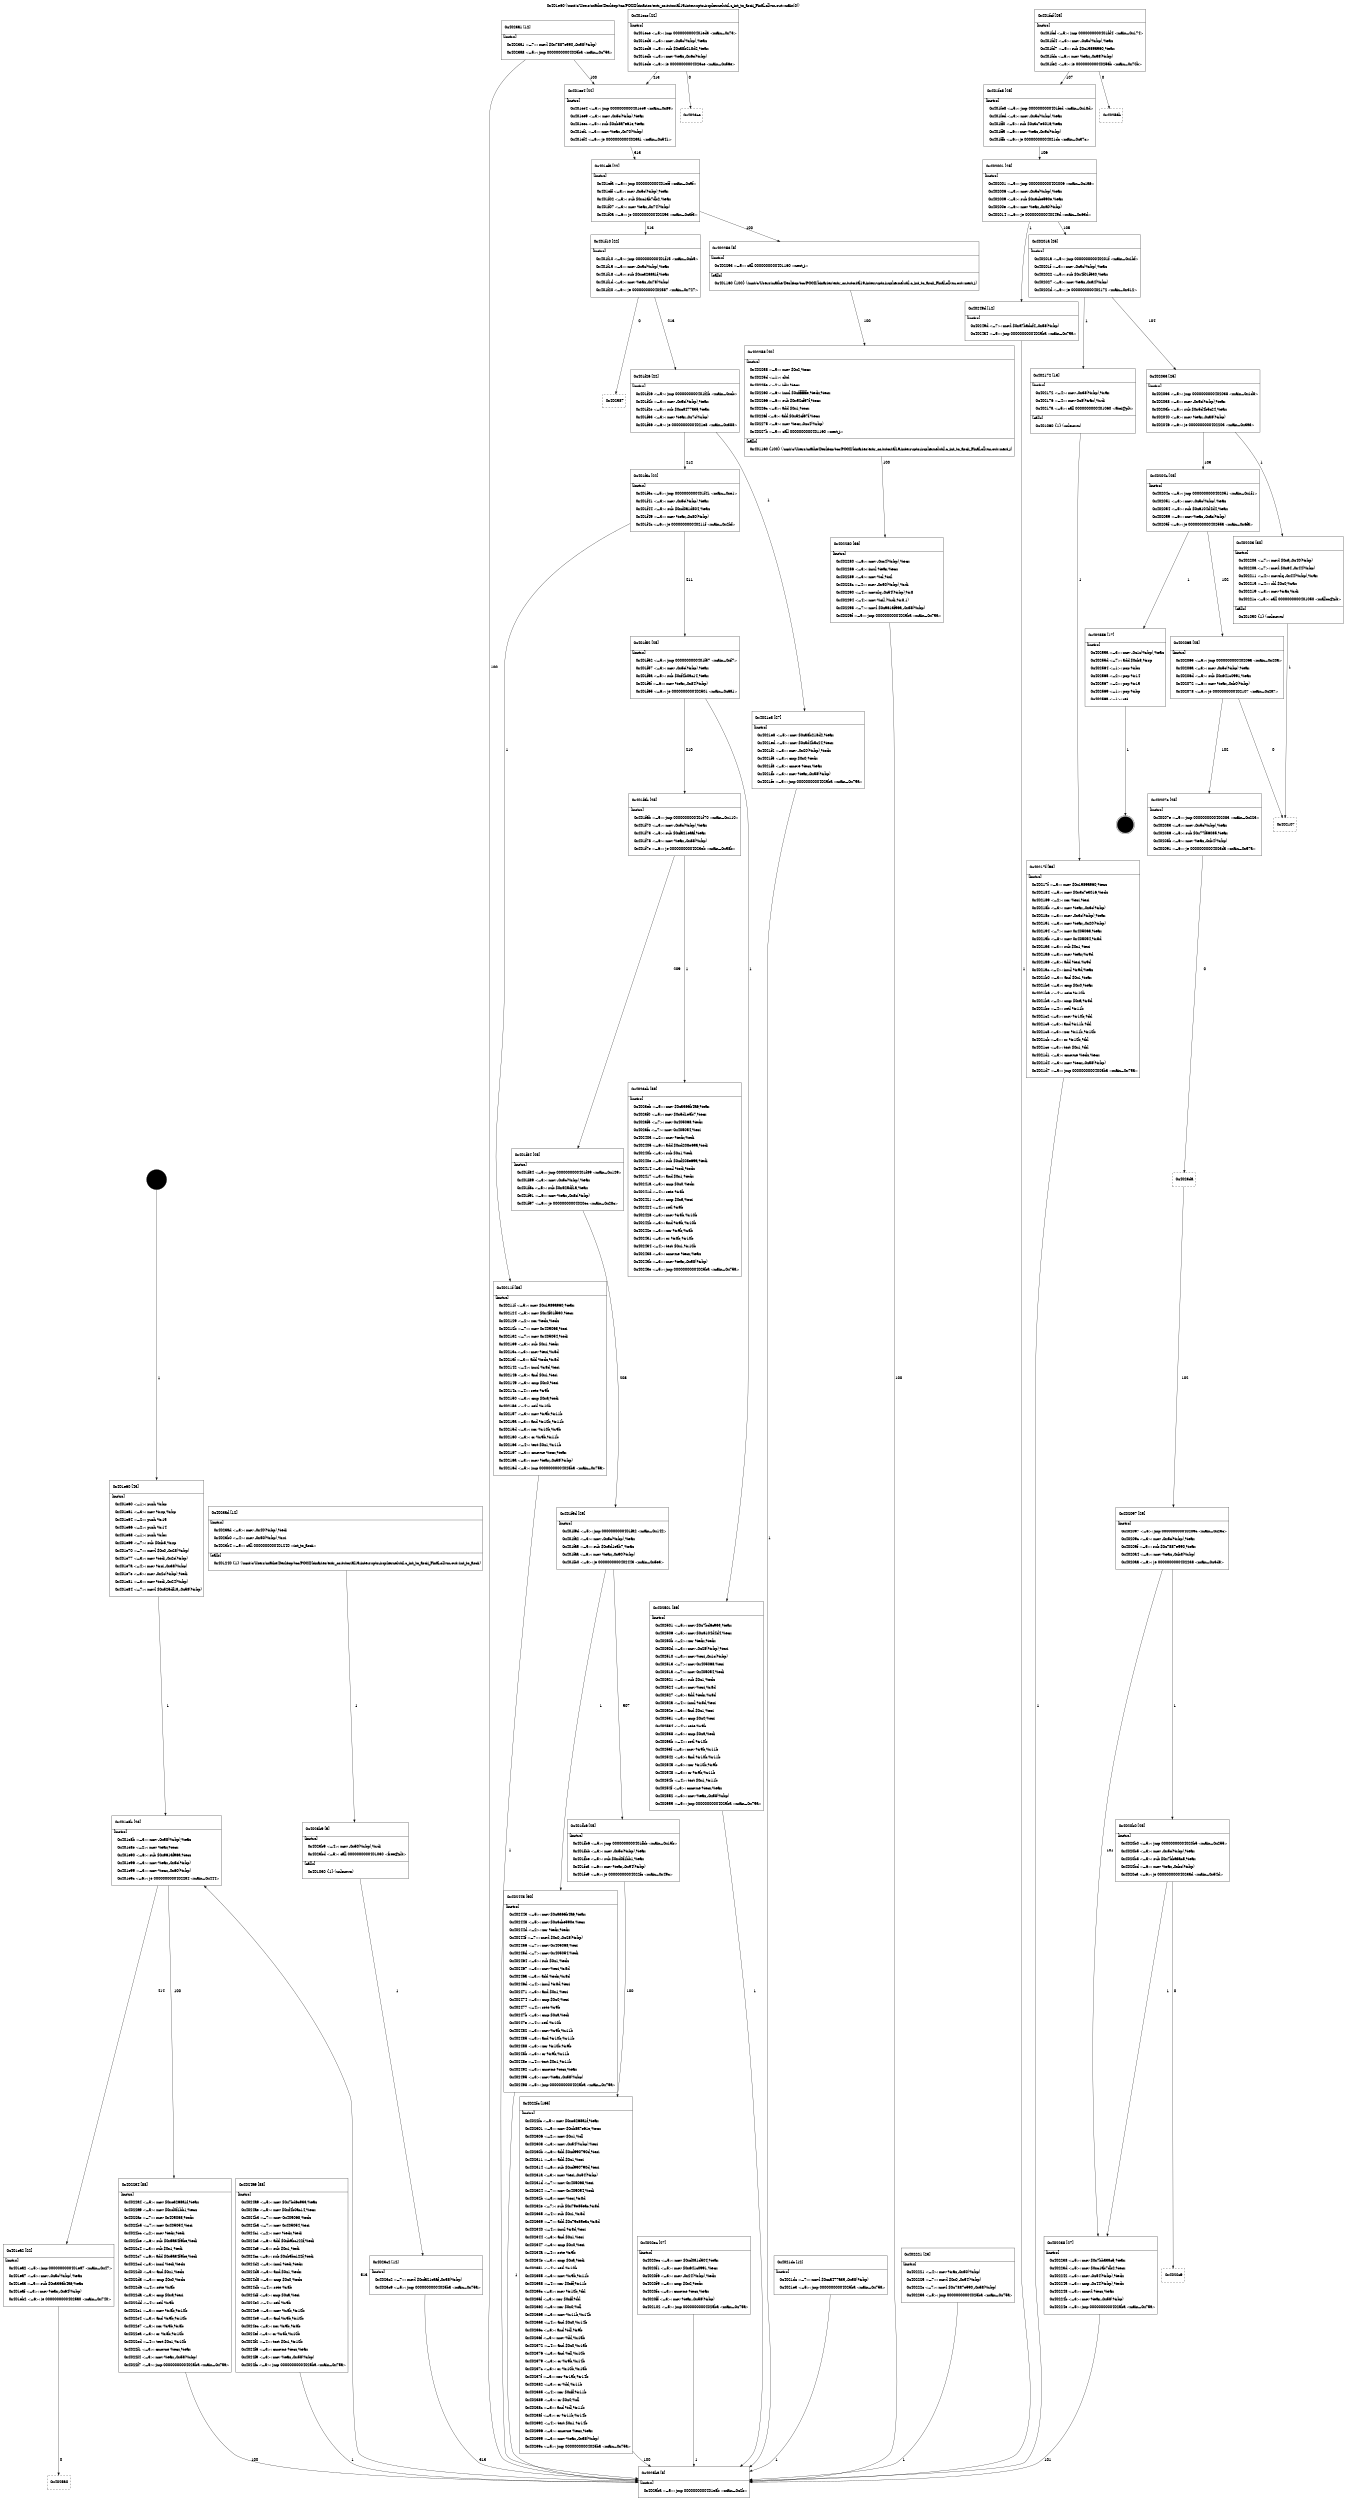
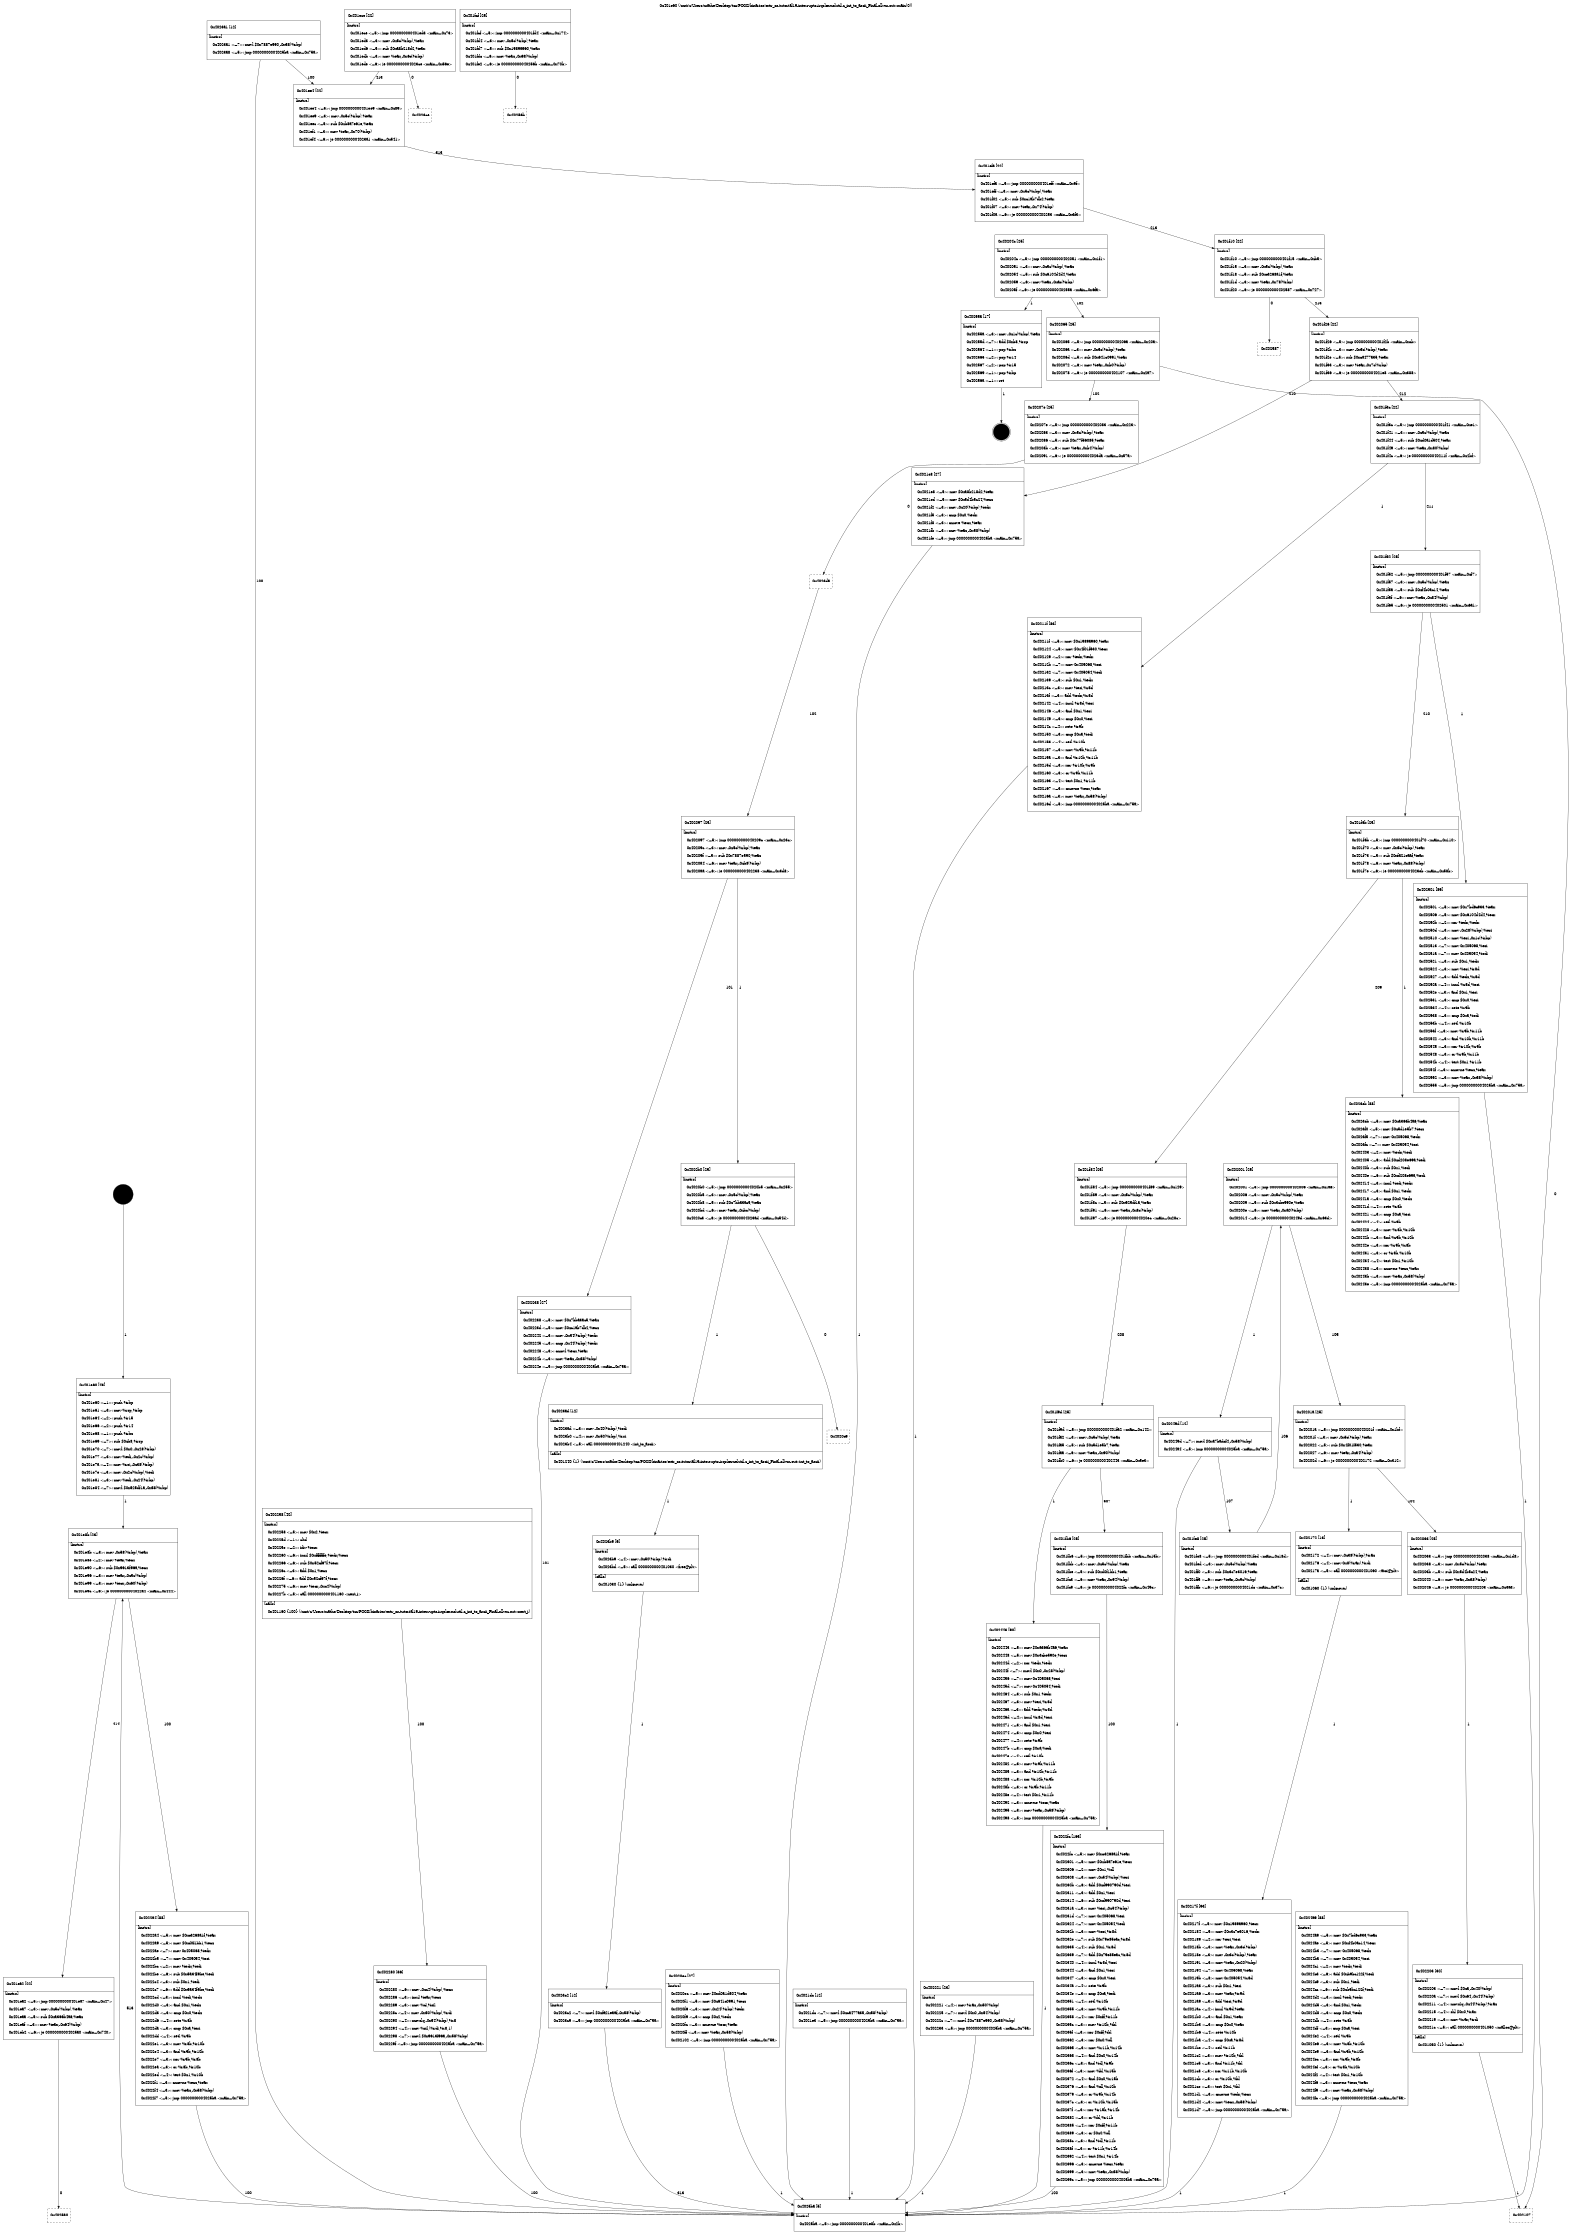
(1066, 77) -> (1224, 1493)
(844, 266) -> none
(1203, 449) -> none
(768, 500) -> (1292, 394)
(1137, 2058) -> (712, 1314)
